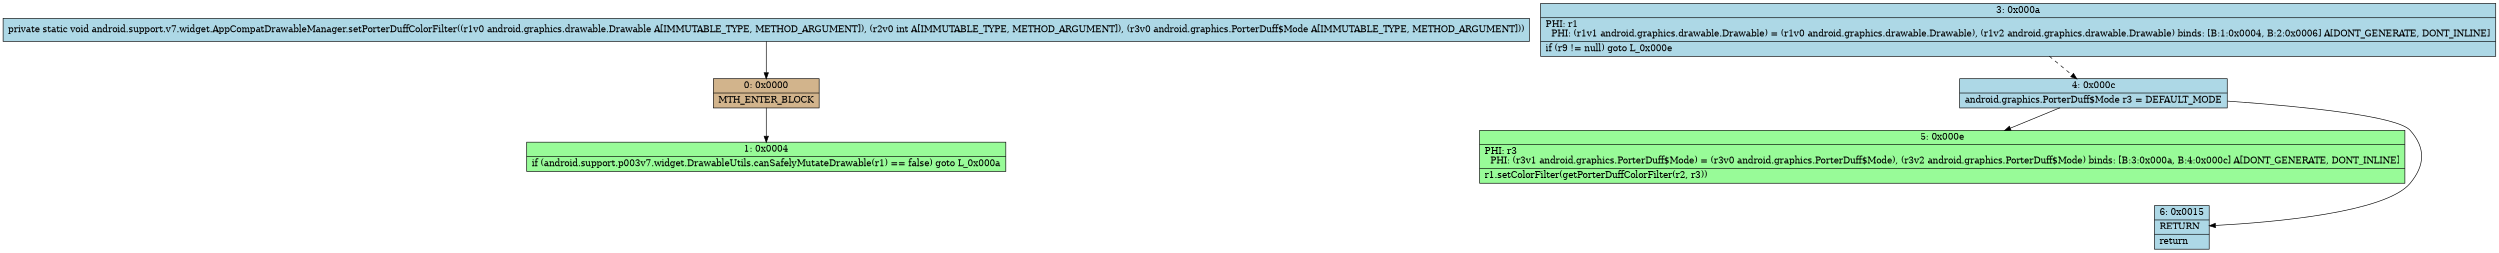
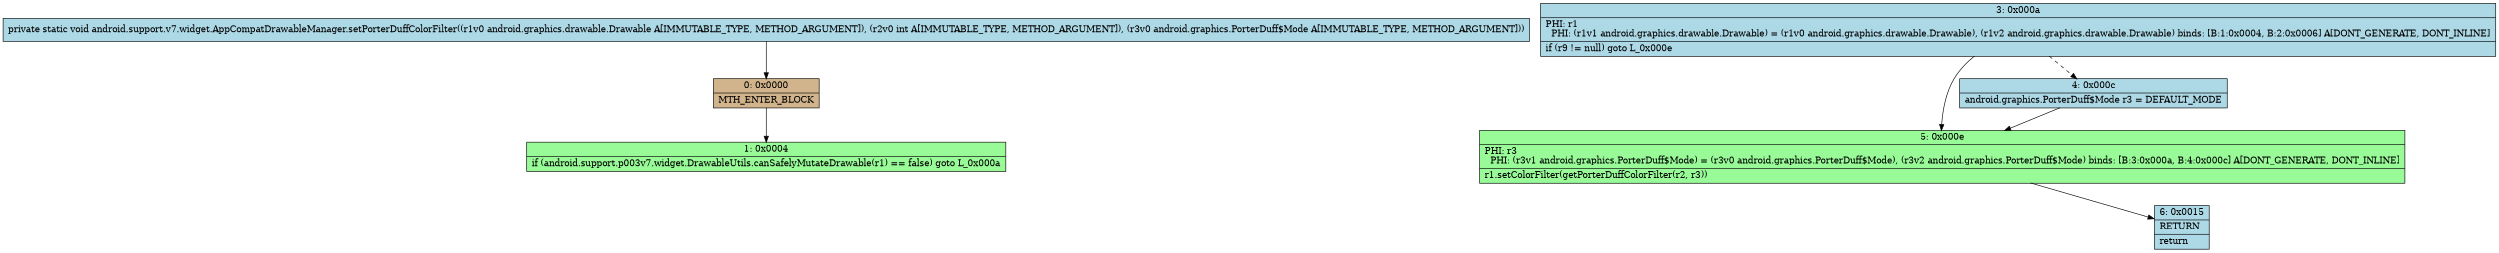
none -> (1950, 86)
(2420, 164) -> (2089, 200)
